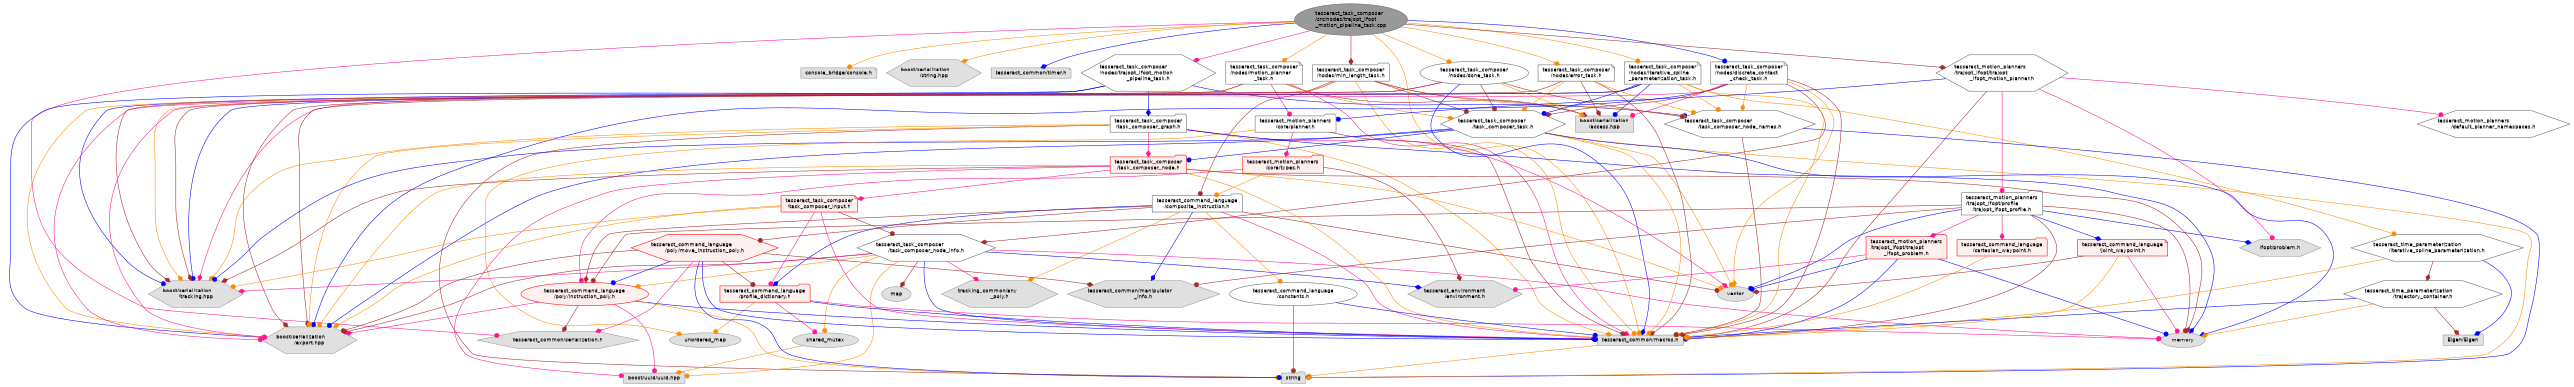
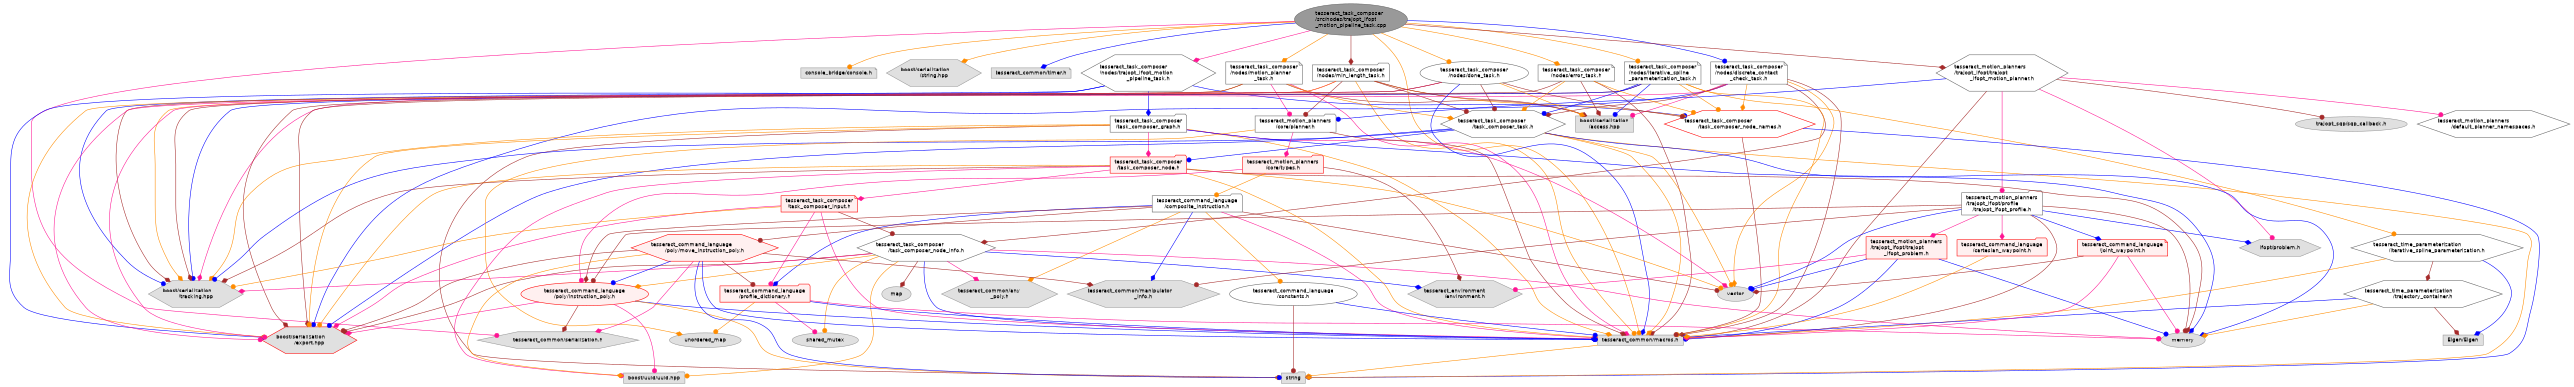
(1248, 113) -> (1316, 105)
(1740, 124) -> (1740, 124)
none -> (2351, 124)
(552, 236) -> (552, 236)
(1000, 294) -> (1000, 294)
(1916, 327) -> (1916, 327)
(309, 340) -> (309, 340)
(743, 359) -> (482, 307)
